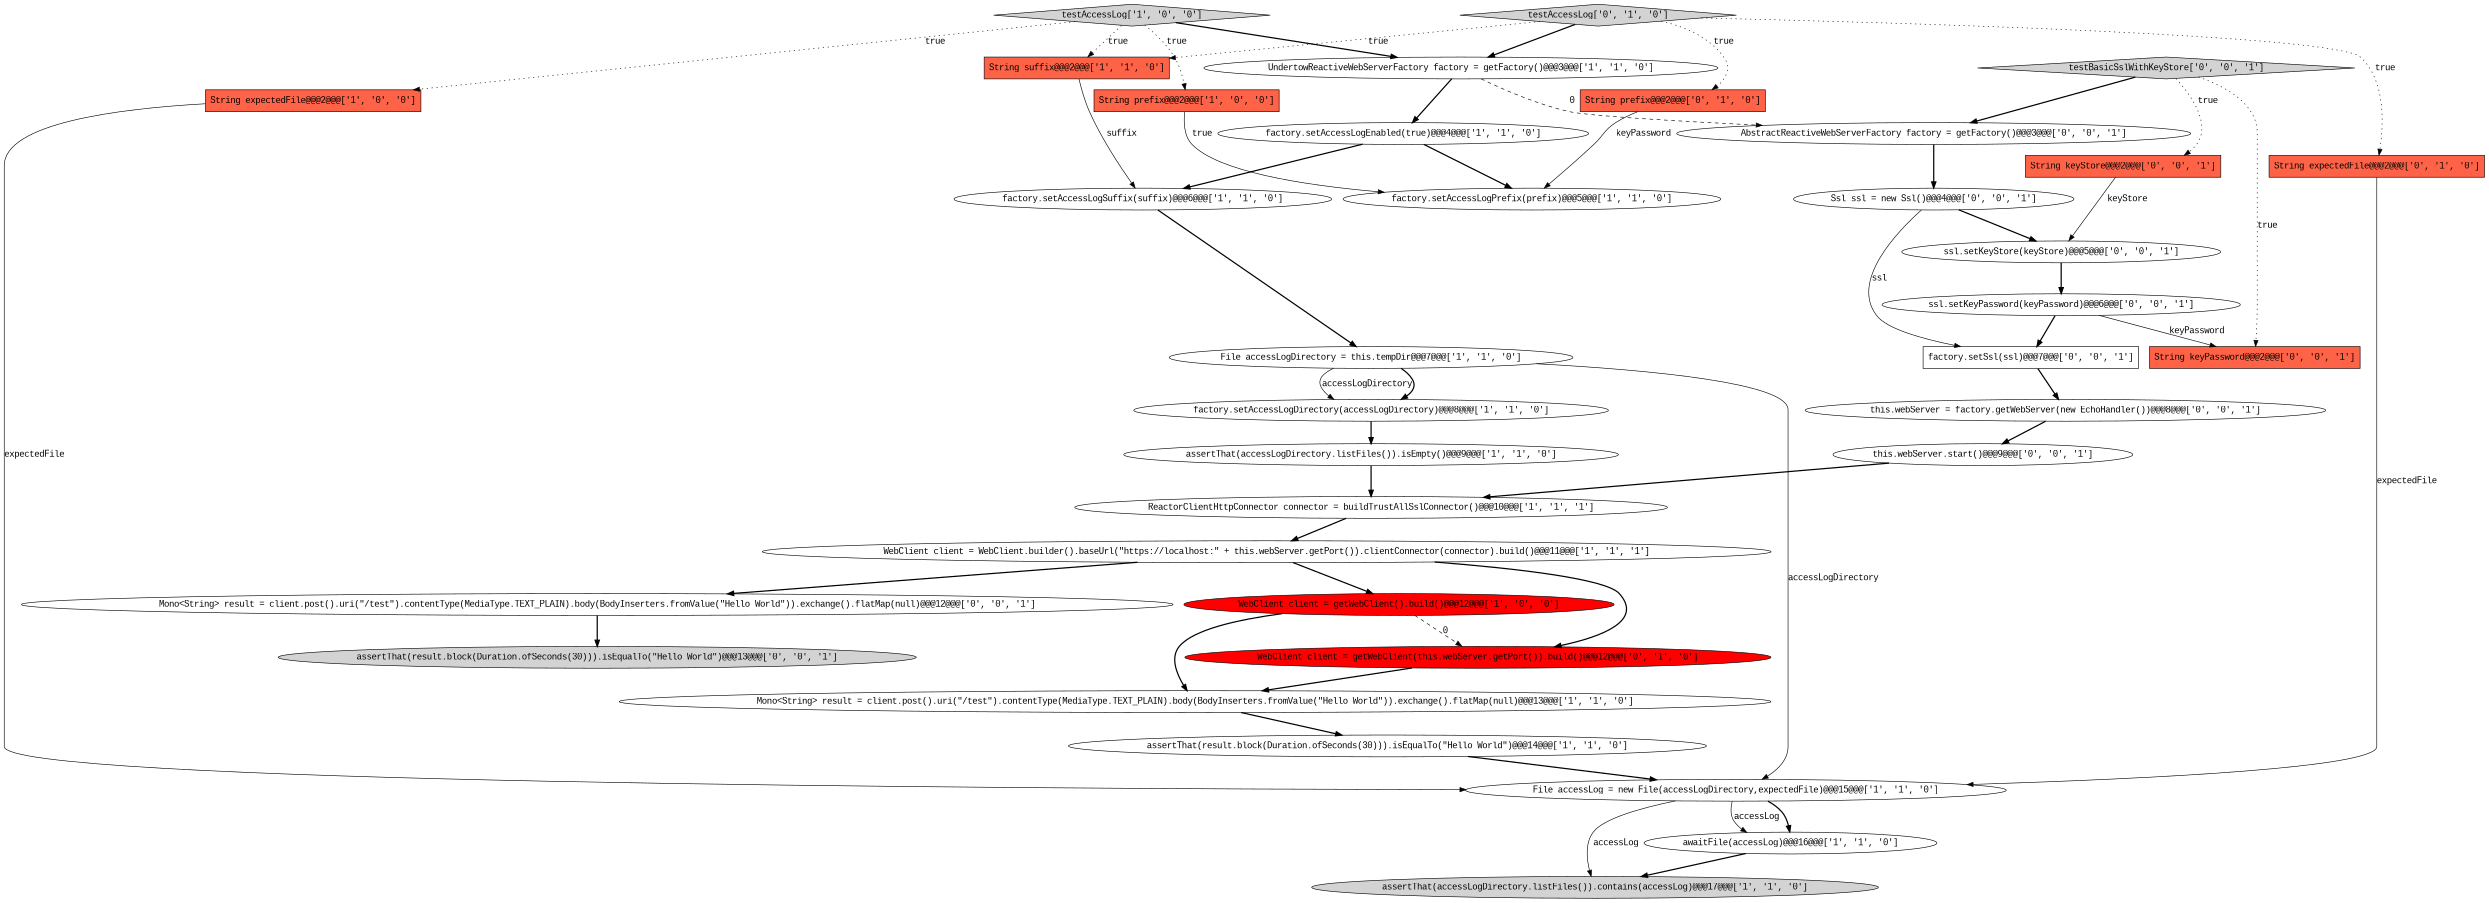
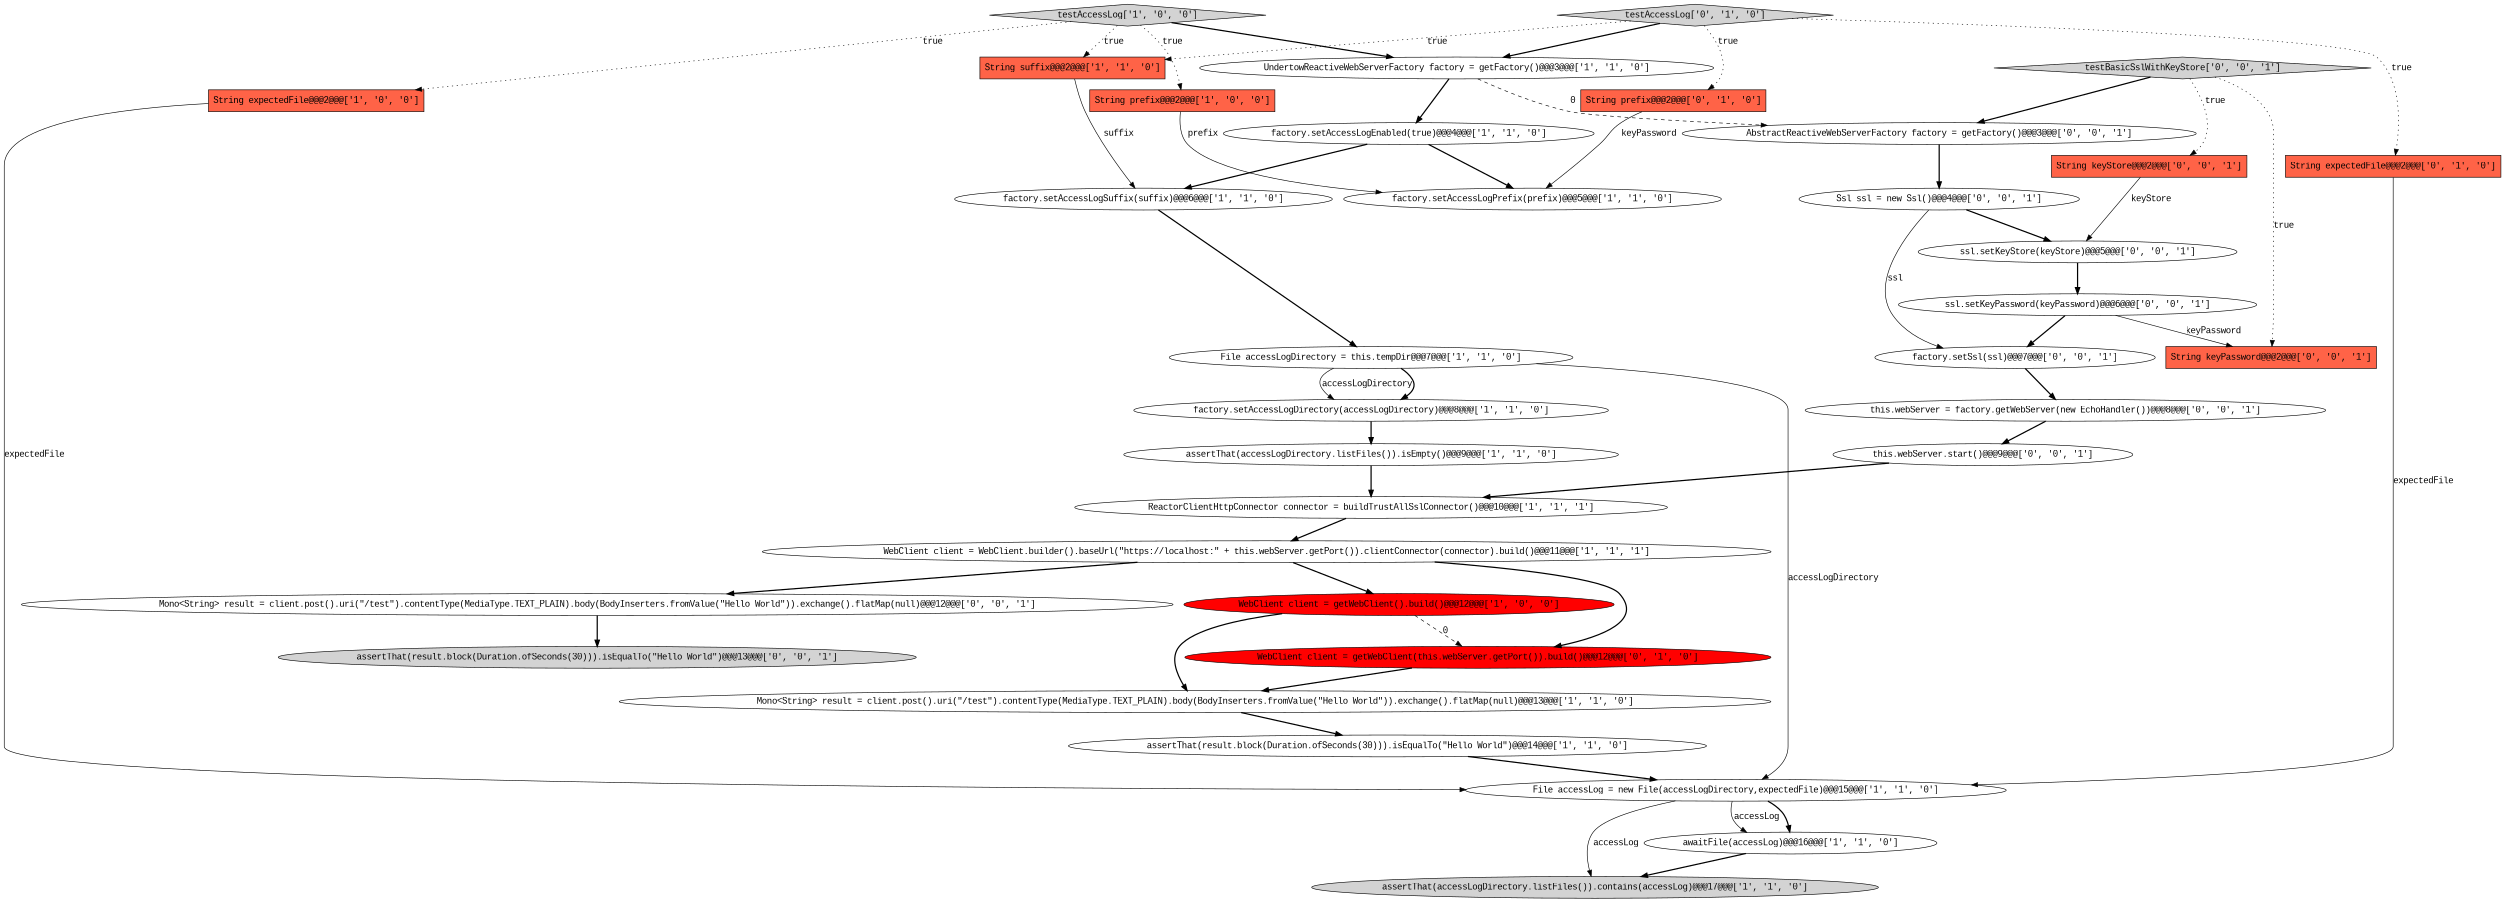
(1202, 134) -> (1203, 134)
(2031, 357) -> (2015, 357)
